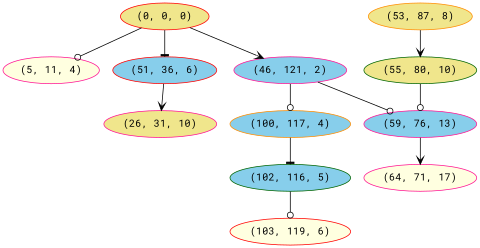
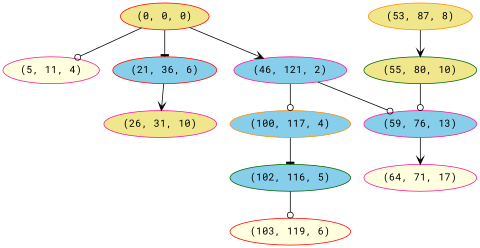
(165, 70) -> (165, 70)
